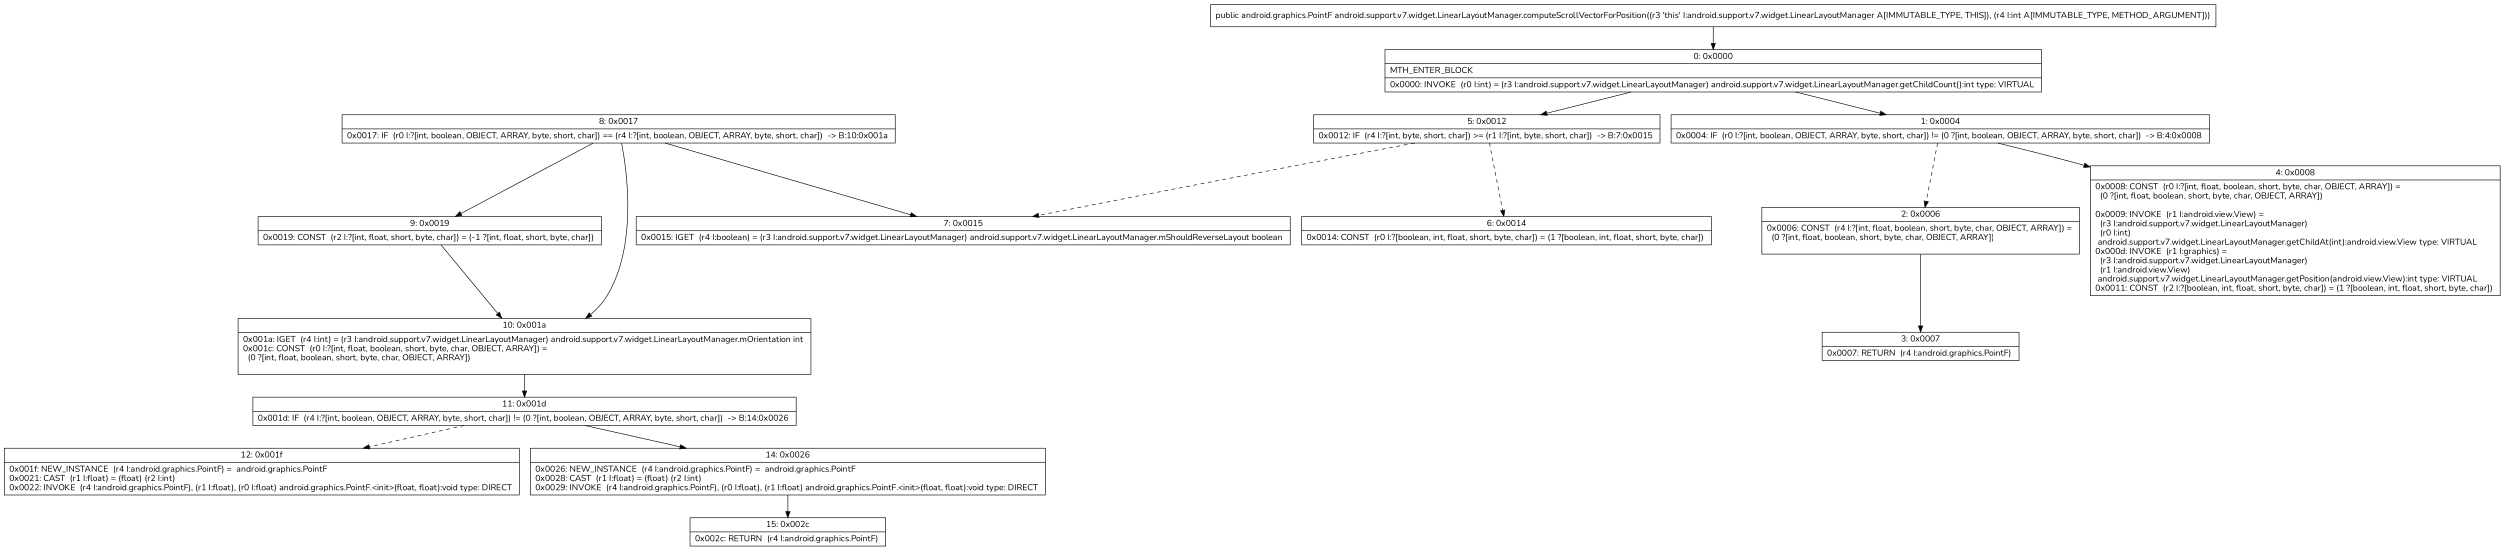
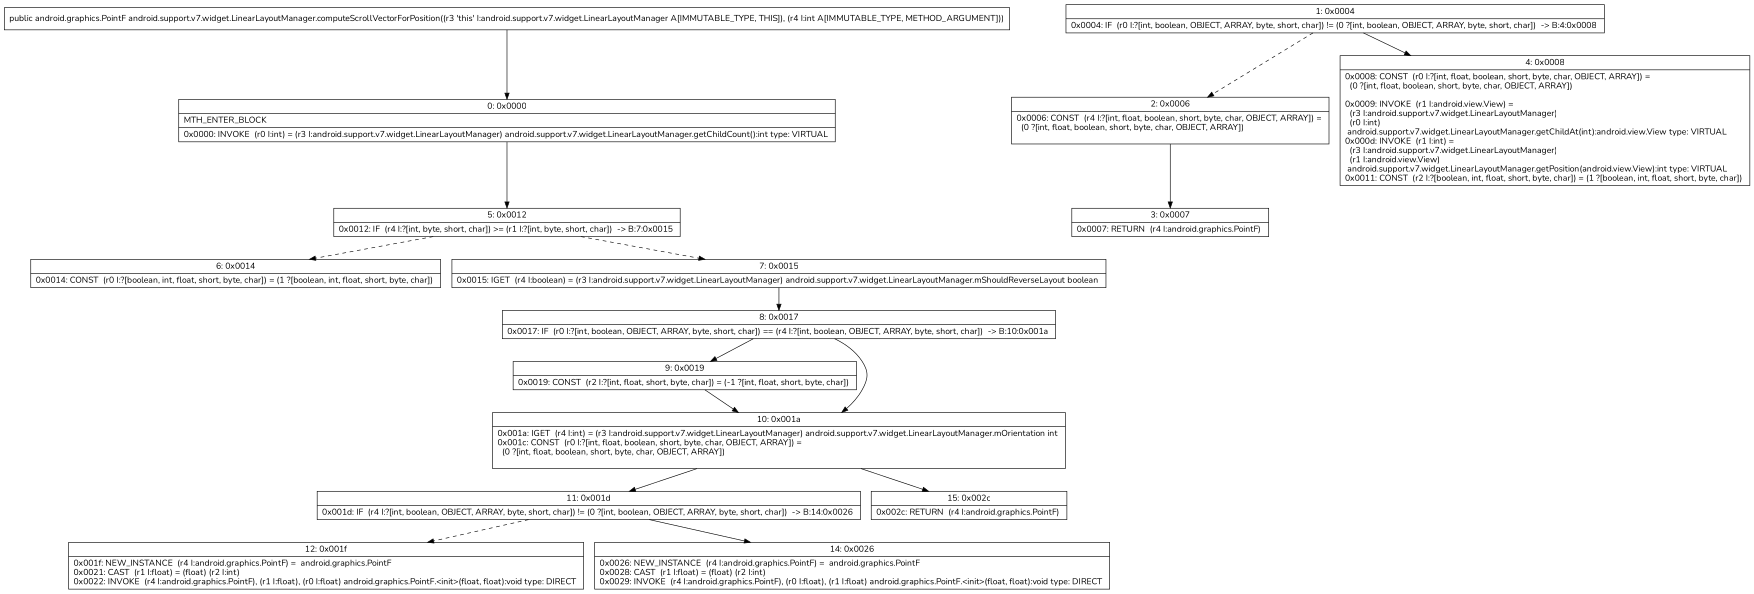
(1838, 103) -> none
(788, 179) -> (779, 296)
(2162, 251) -> (1401, 141)
(788, 503) -> (892, 479)
